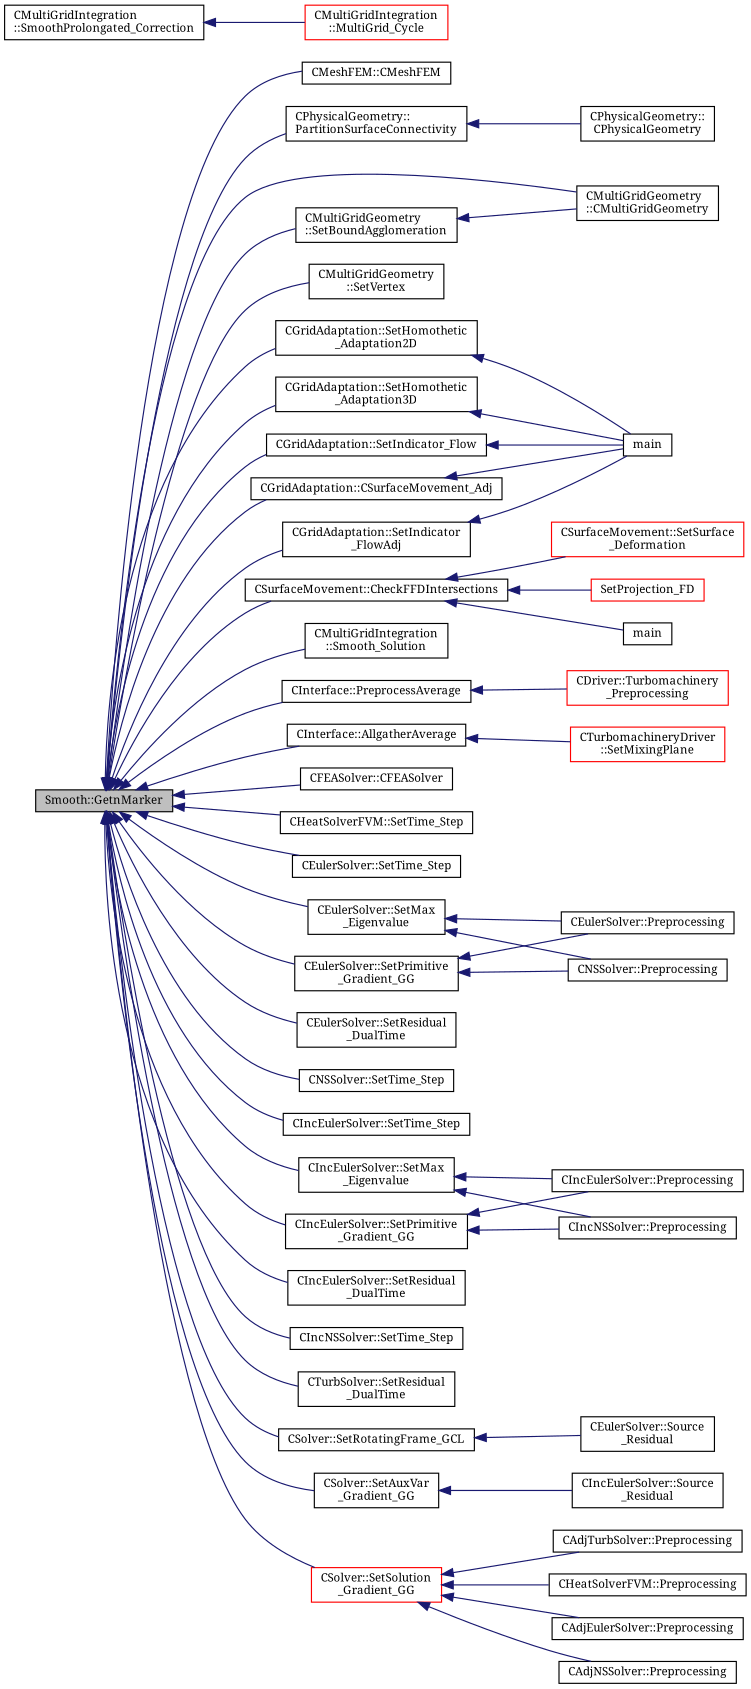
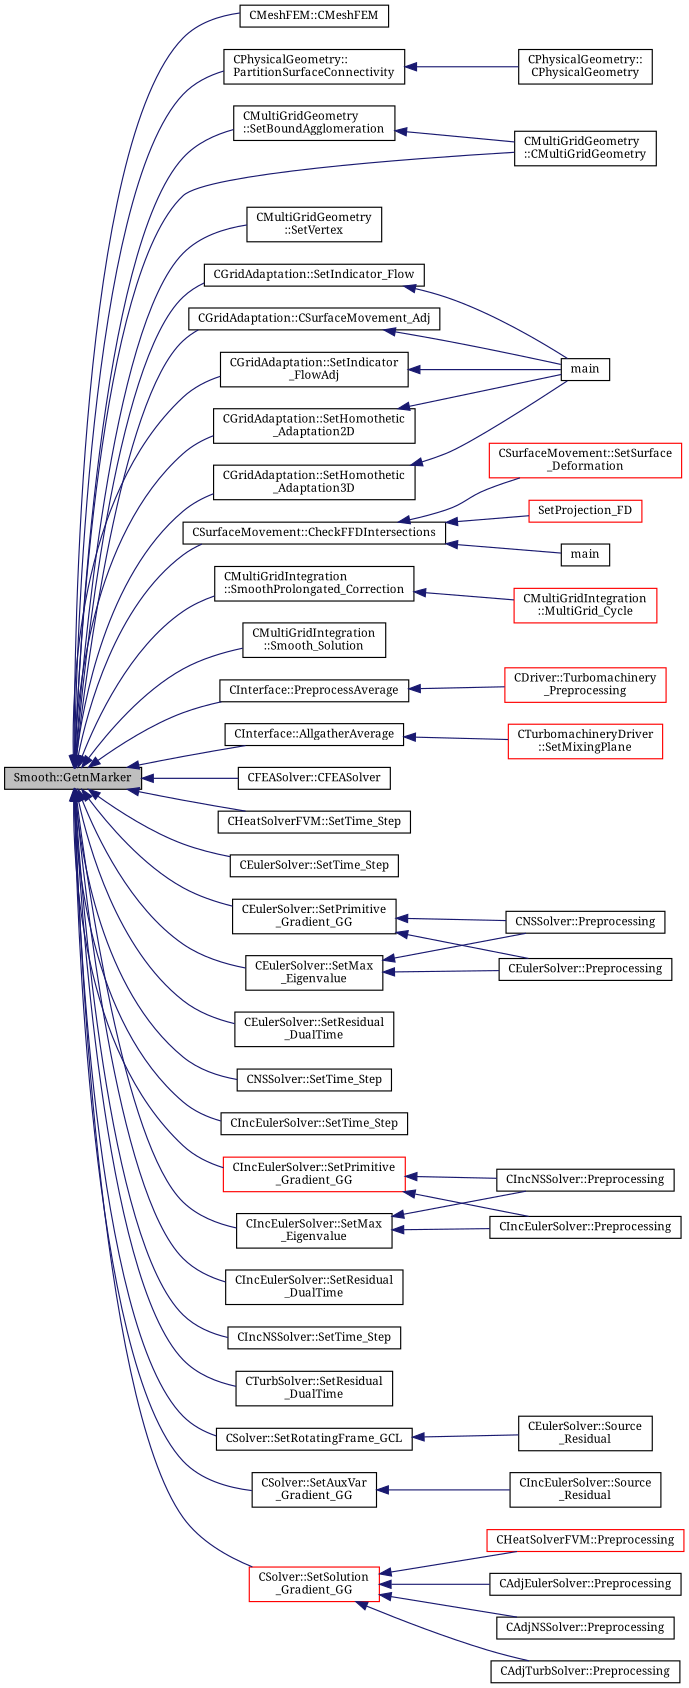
none -> (133, 662)
(377, 1231) -> (314, 1174)
(648, 1585) -> (585, 1541)
